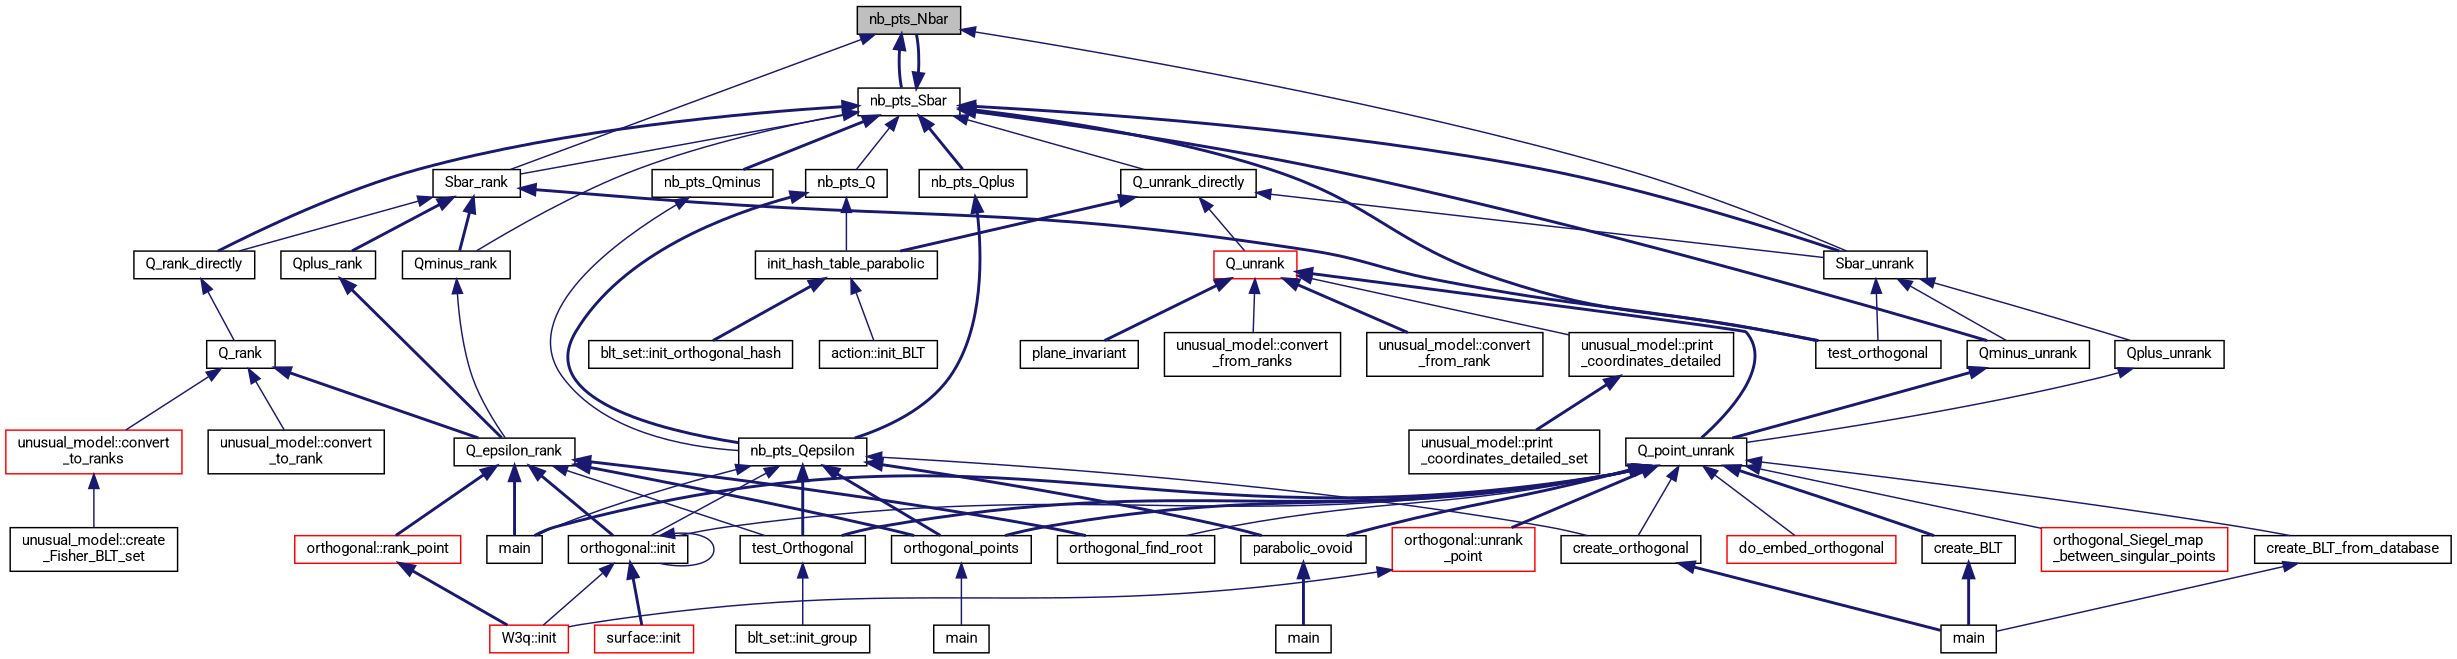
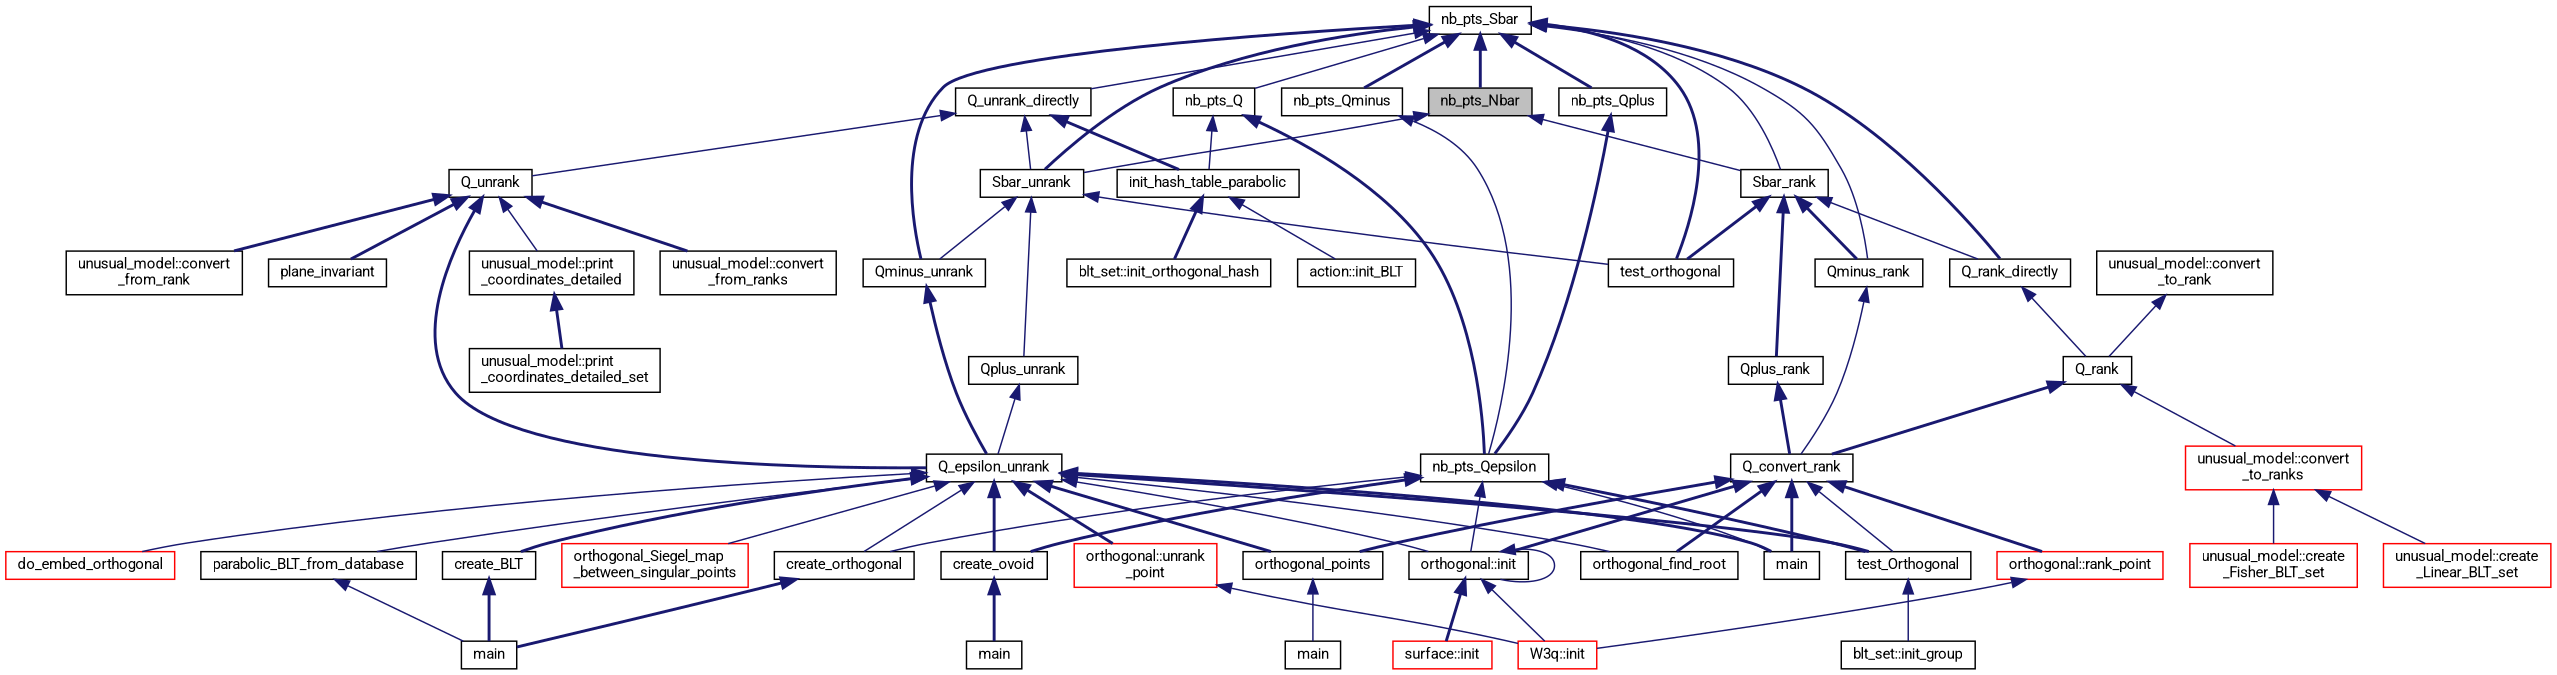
(899, 69) -> none
(1255, 265) -> (491, 183)
(1254, 313) -> (614, 227)
(270, 406) -> (2133, 331)
(515, 452) -> (1792, 468)
(1686, 452) -> (994, 468)
(889, 505) -> none
(94, 549) -> (2274, 565)
(1303, 549) -> (994, 565)
(2353, 549) -> (309, 565)
none -> (2467, 565)
(460, 598) -> (1805, 618)
